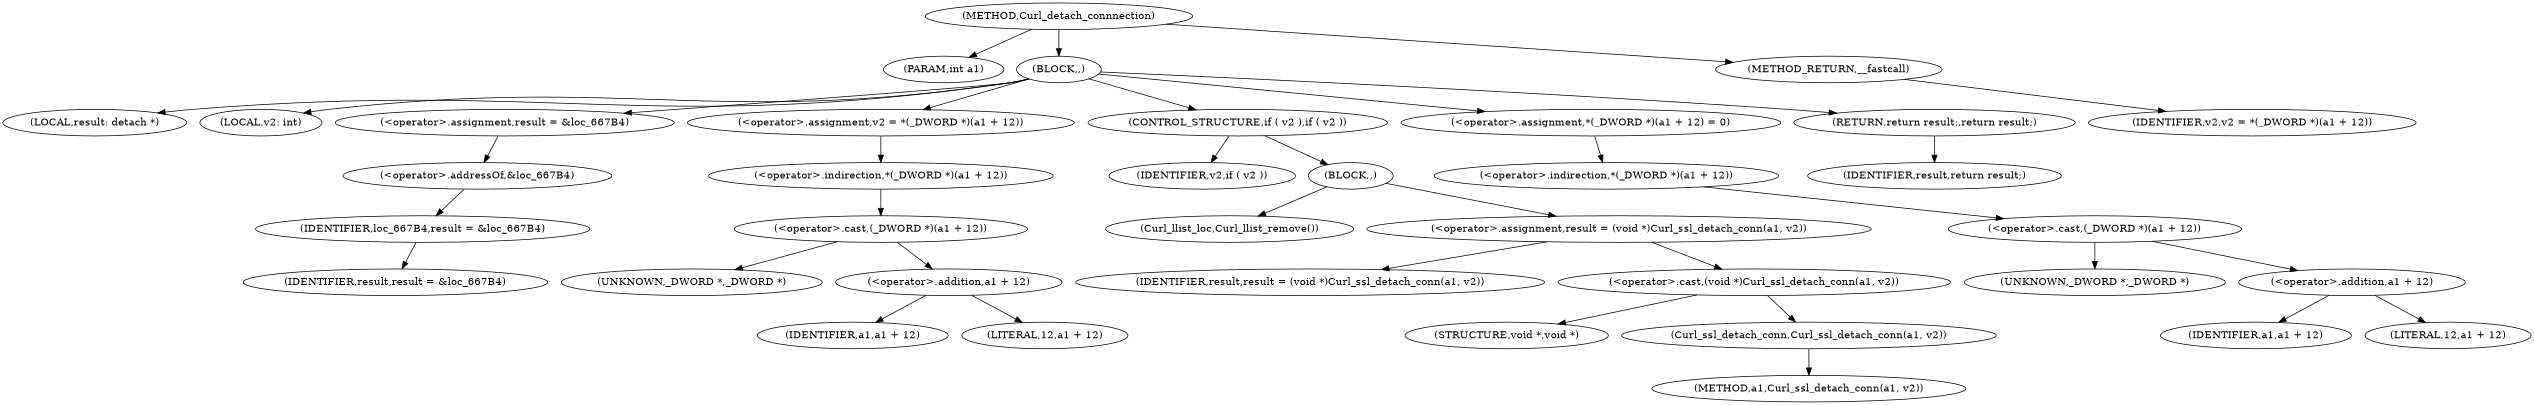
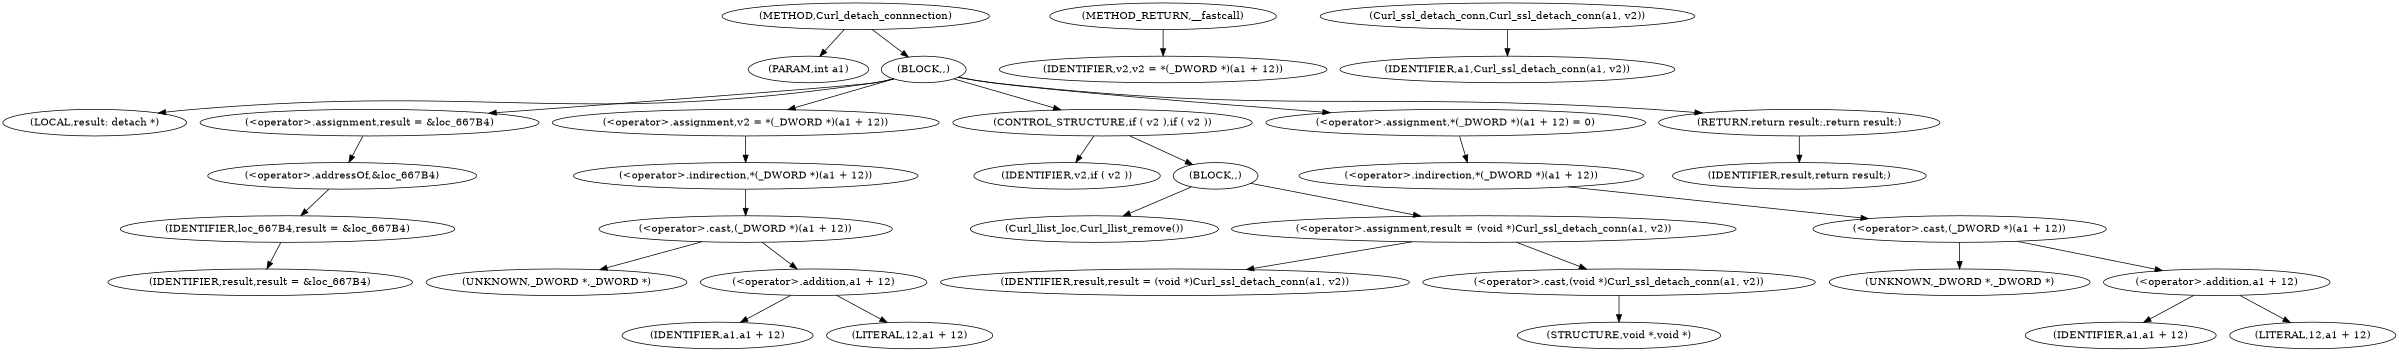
(1446, 43) -> none
(261, 123) -> none
(1779, 306) -> none
(1809, 389) -> (1507, 69)
